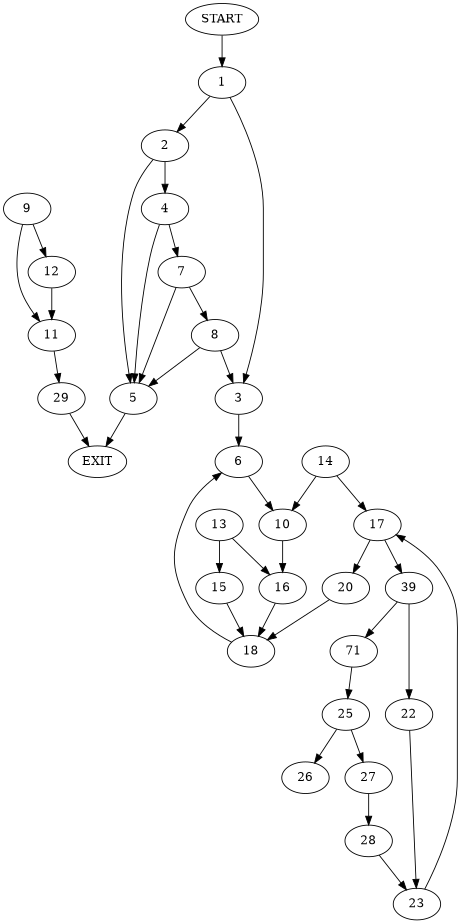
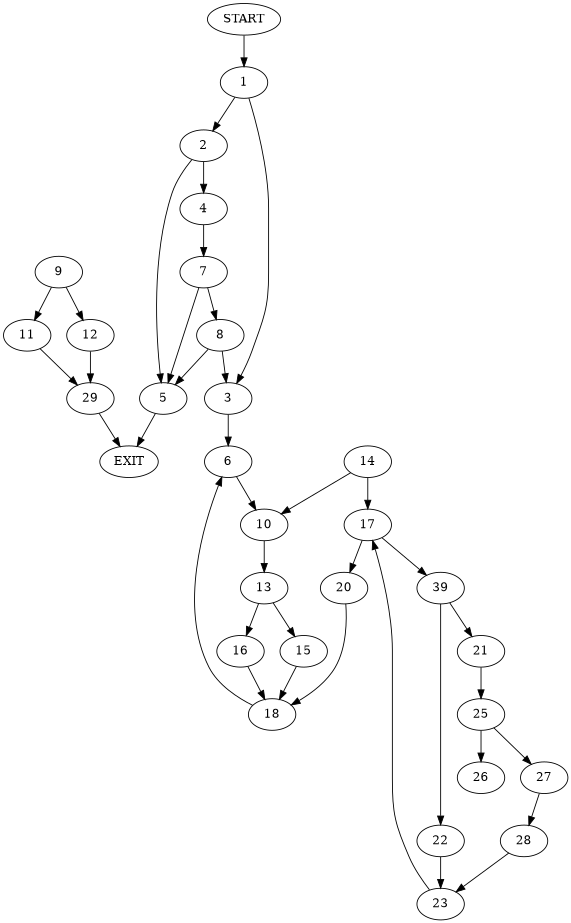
(143, 298) -> none
(52, 299) -> (90, 363)
(283, 552) -> (264, 552)
(354, 651) -> (481, 651)
